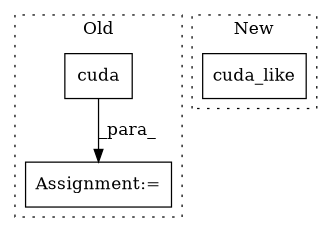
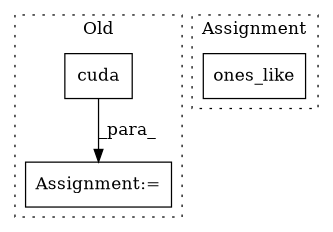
(254, 29) -> (255, 29)
(254, 76) -> (254, 76)
